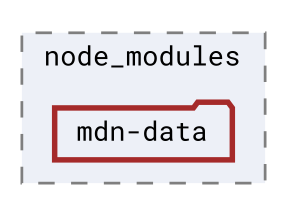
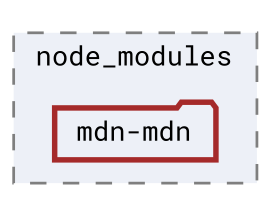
(144, 134) -> (135, 134)
